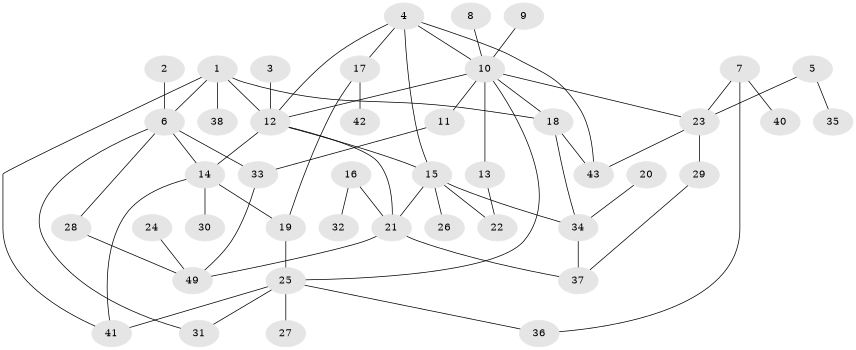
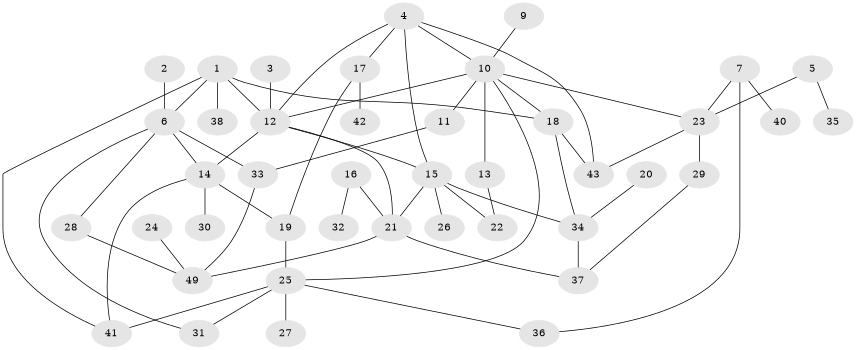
(471, 16) -> none
